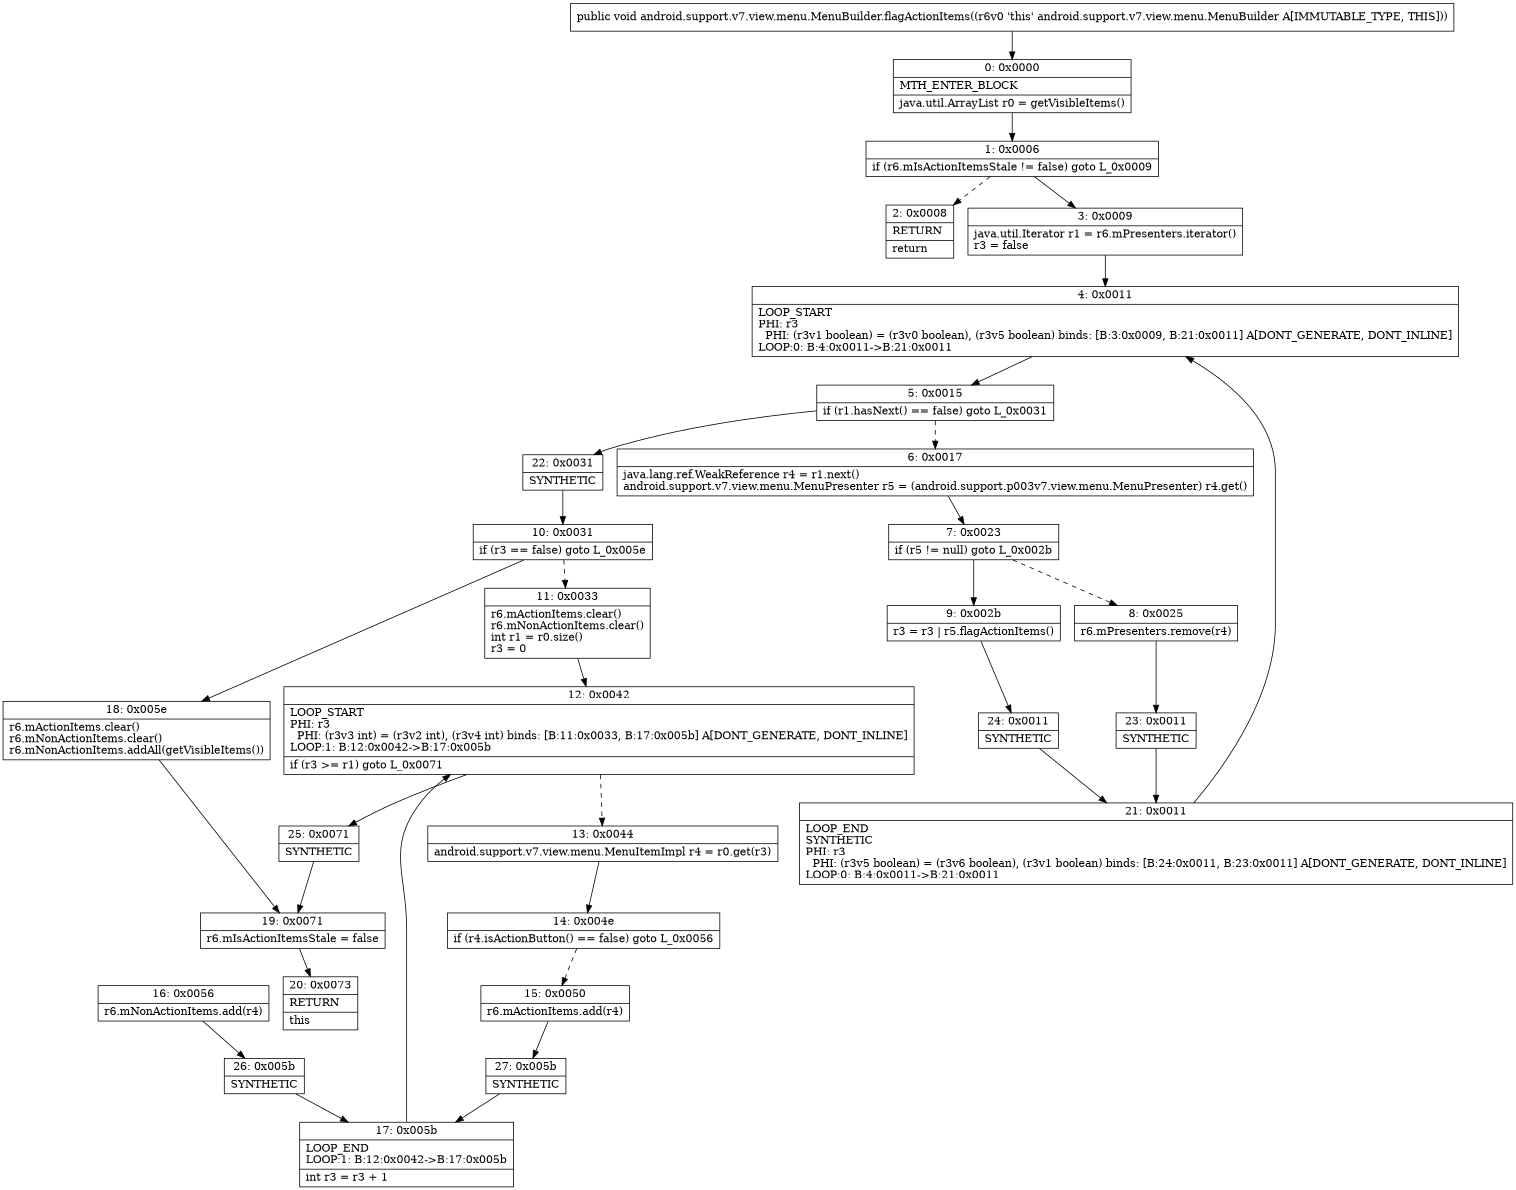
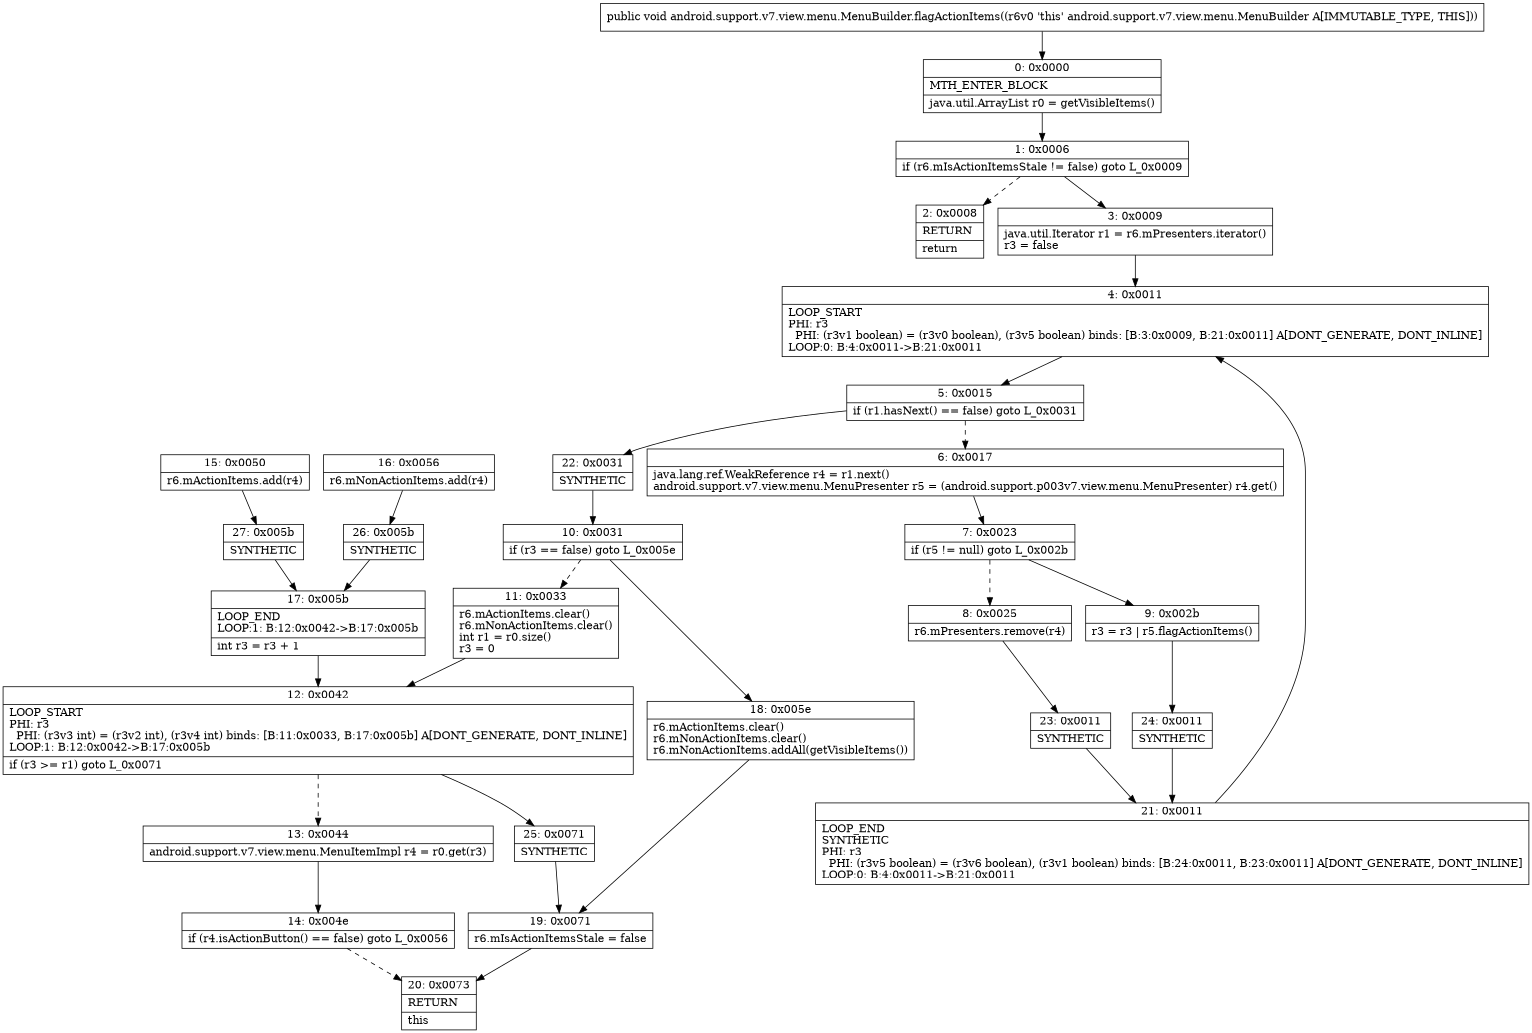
(571, 963) -> (371, 963)
